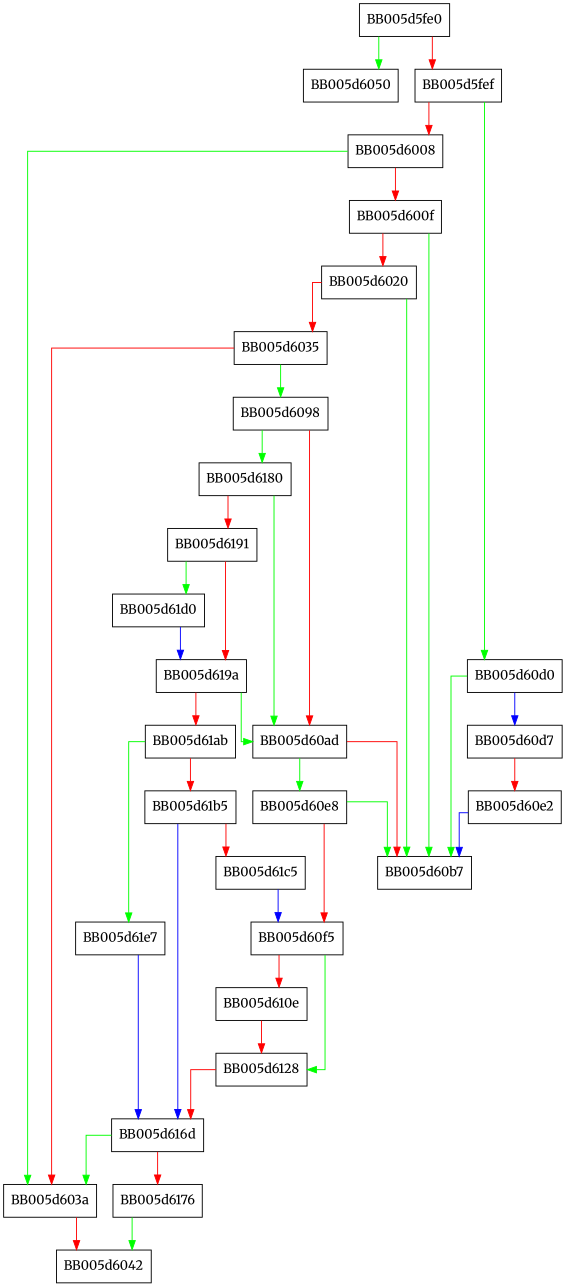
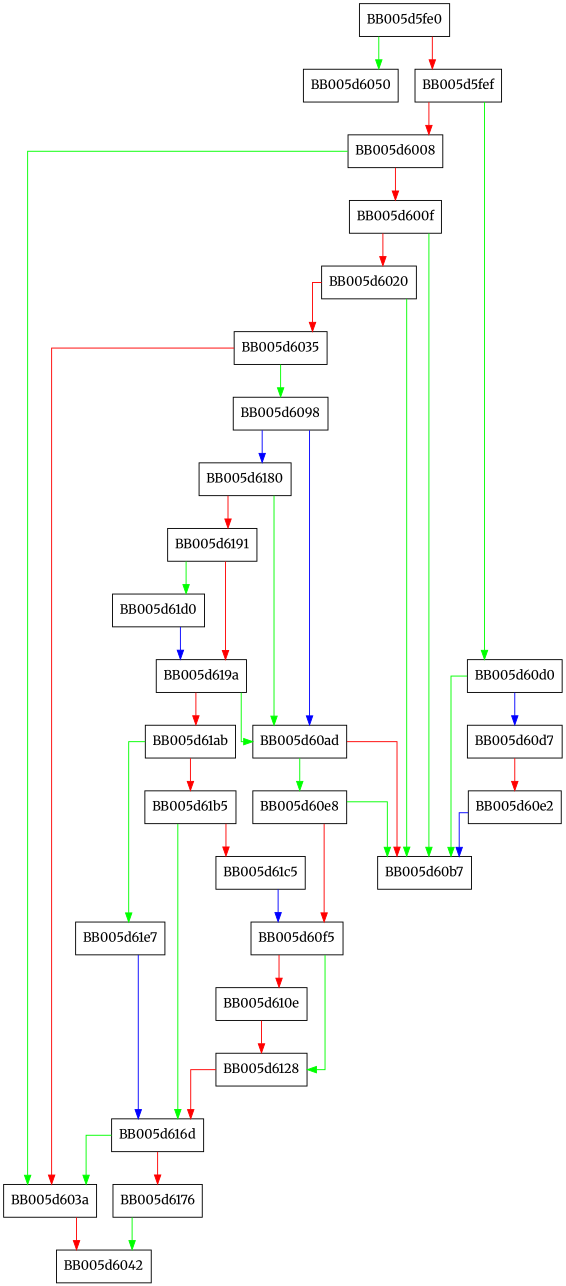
(262, 442) -> (262, 442)
(310, 573) -> (310, 573)
(178, 967) -> (178, 967)
